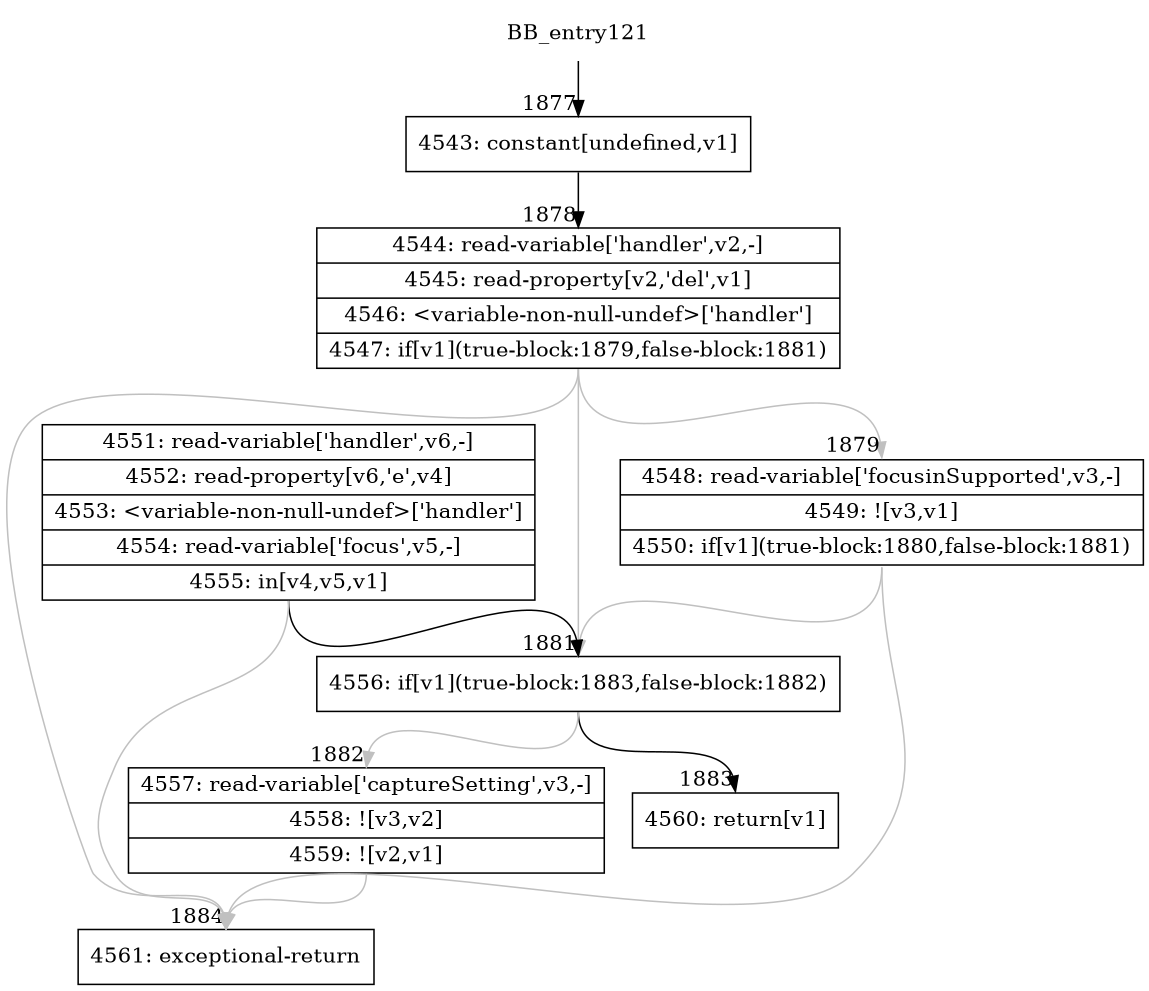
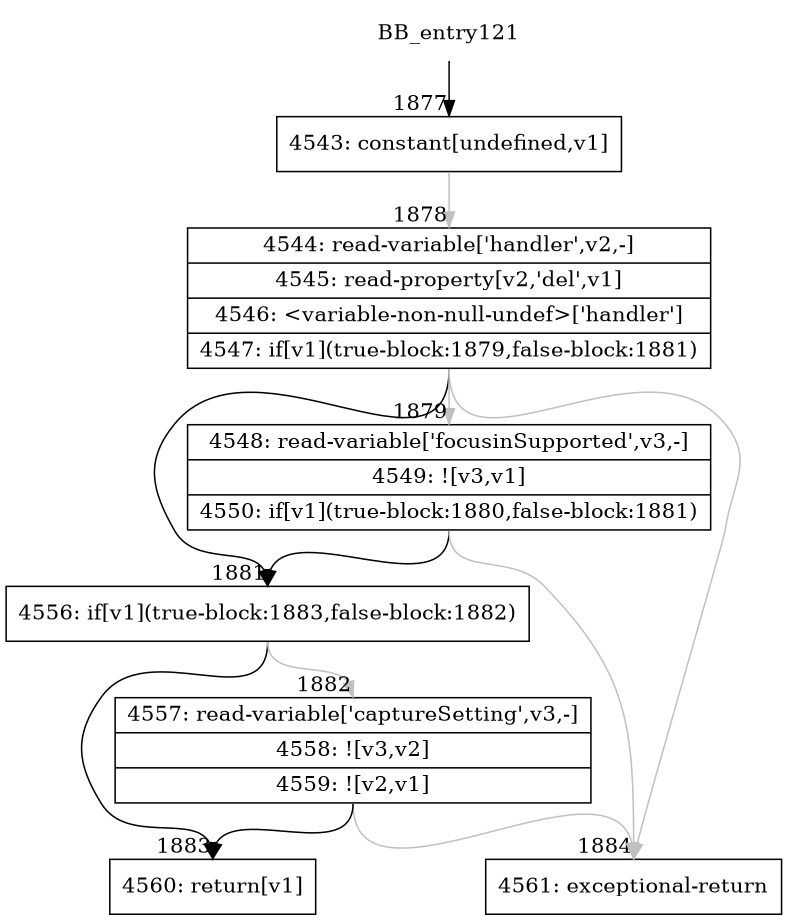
(578, 192) -> (449, 192)
(578, 504) -> (215, 398)
(289, 512) -> none
(738, 613) -> (366, 559)
none -> (291, 832)
